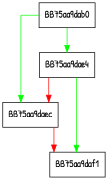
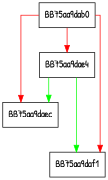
(67, 37) -> (67, 37)
(21, 46) -> (21, 46)
(49, 86) -> (49, 86)
(54, 136) -> (100, 78)
